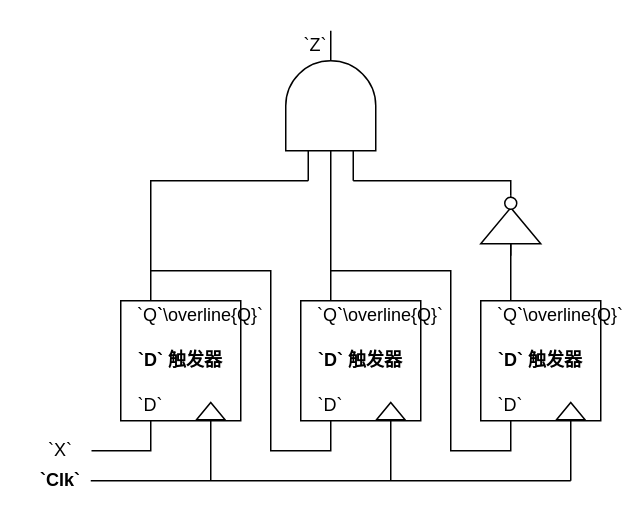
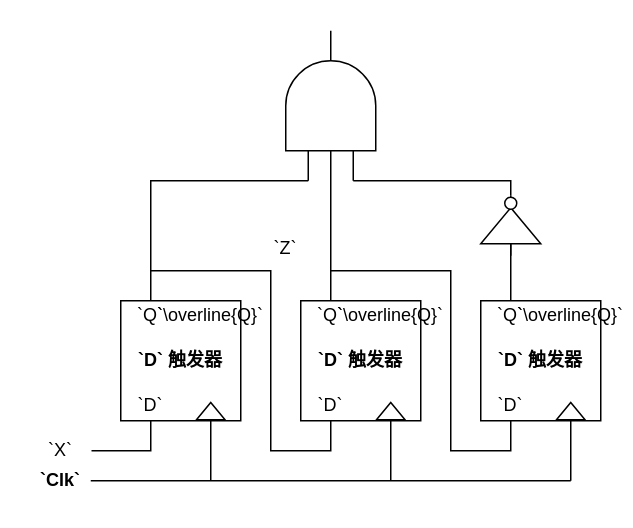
(316, 46) -> (286, 248)
